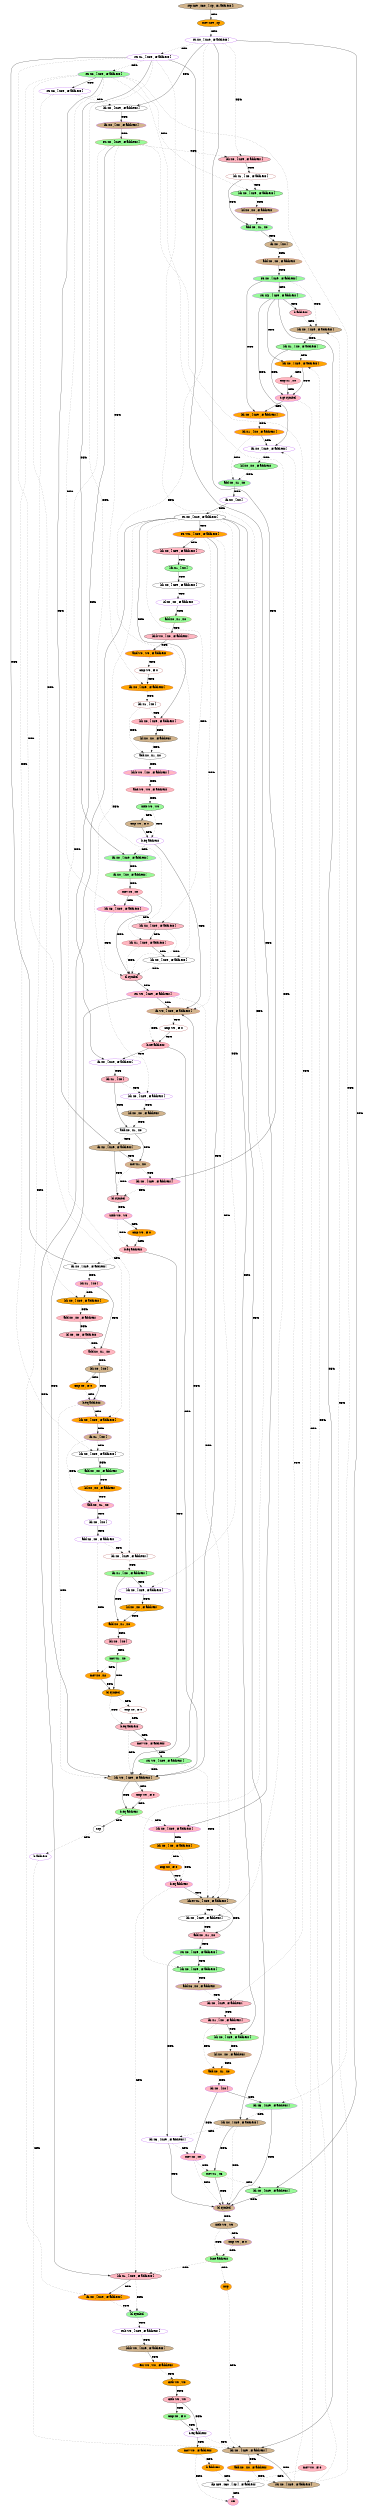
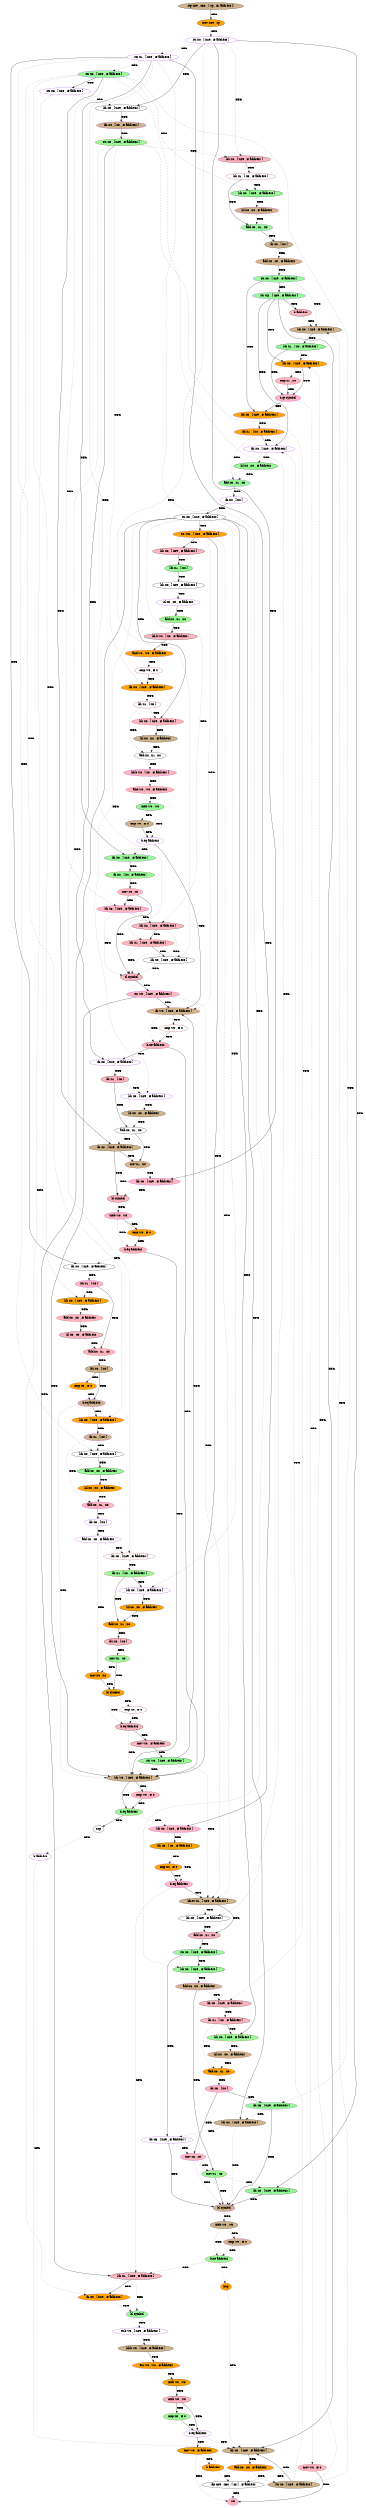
(221, 2146) -> (193, 2080)
none -> (292, 2498)
